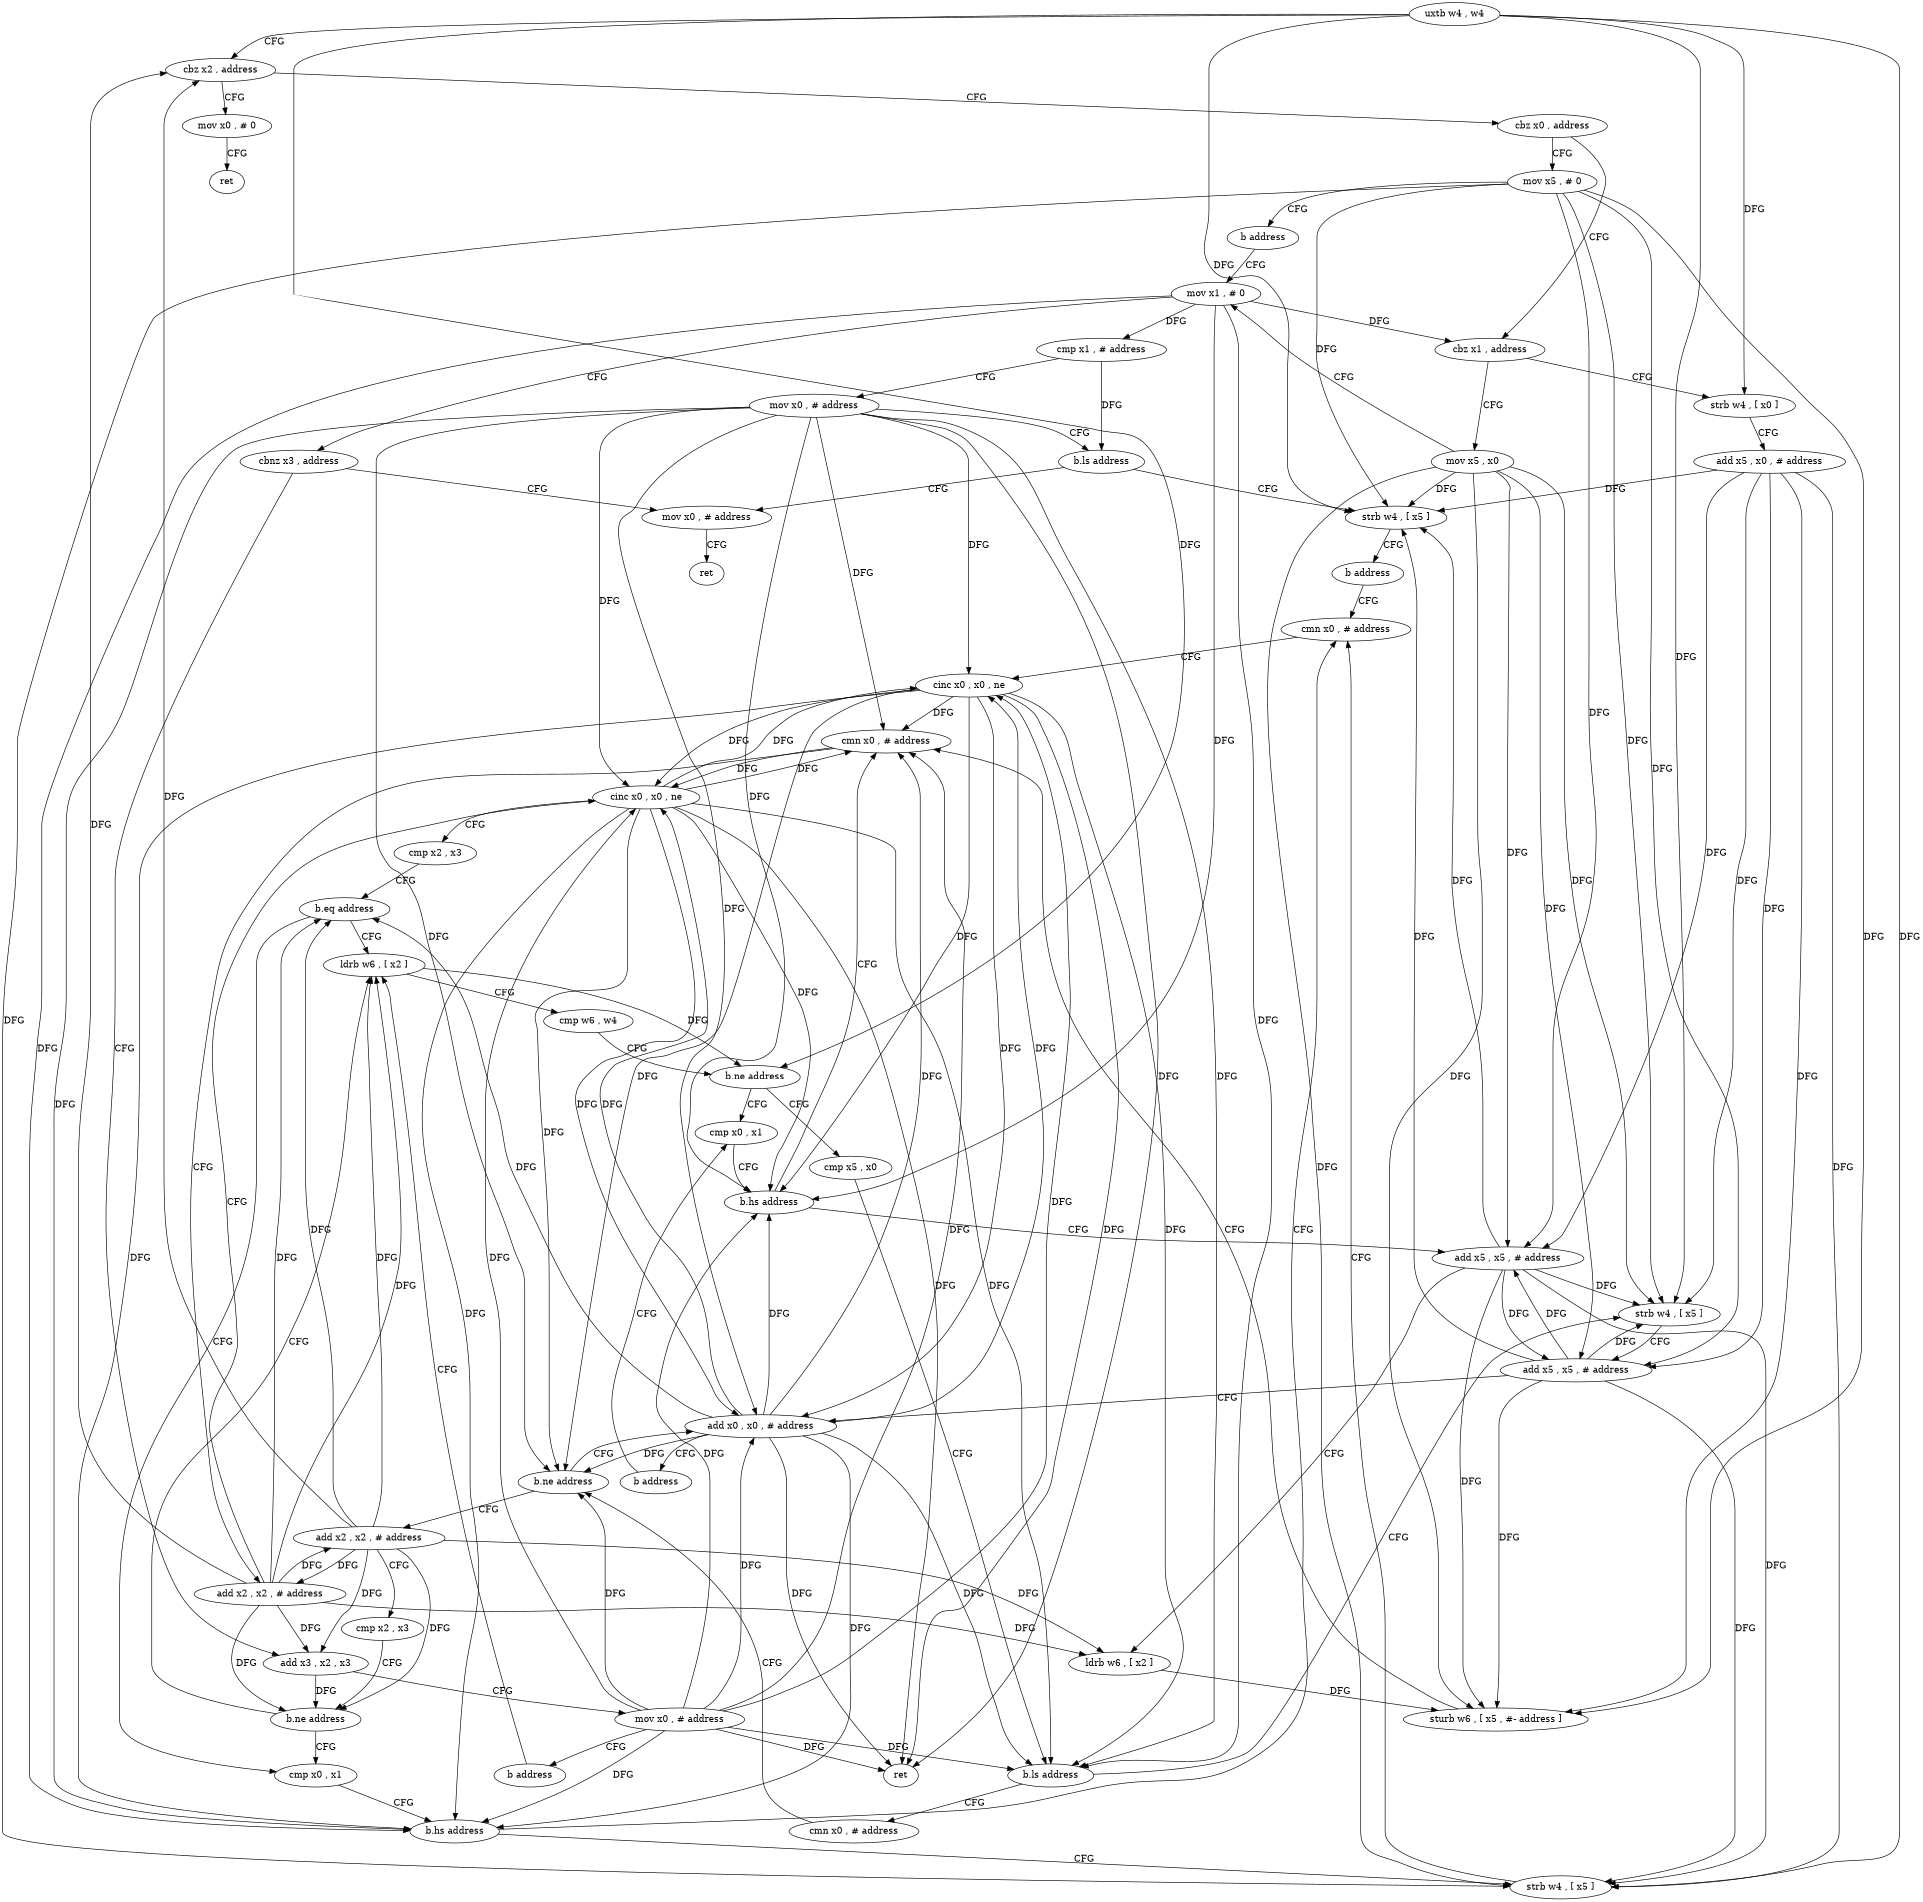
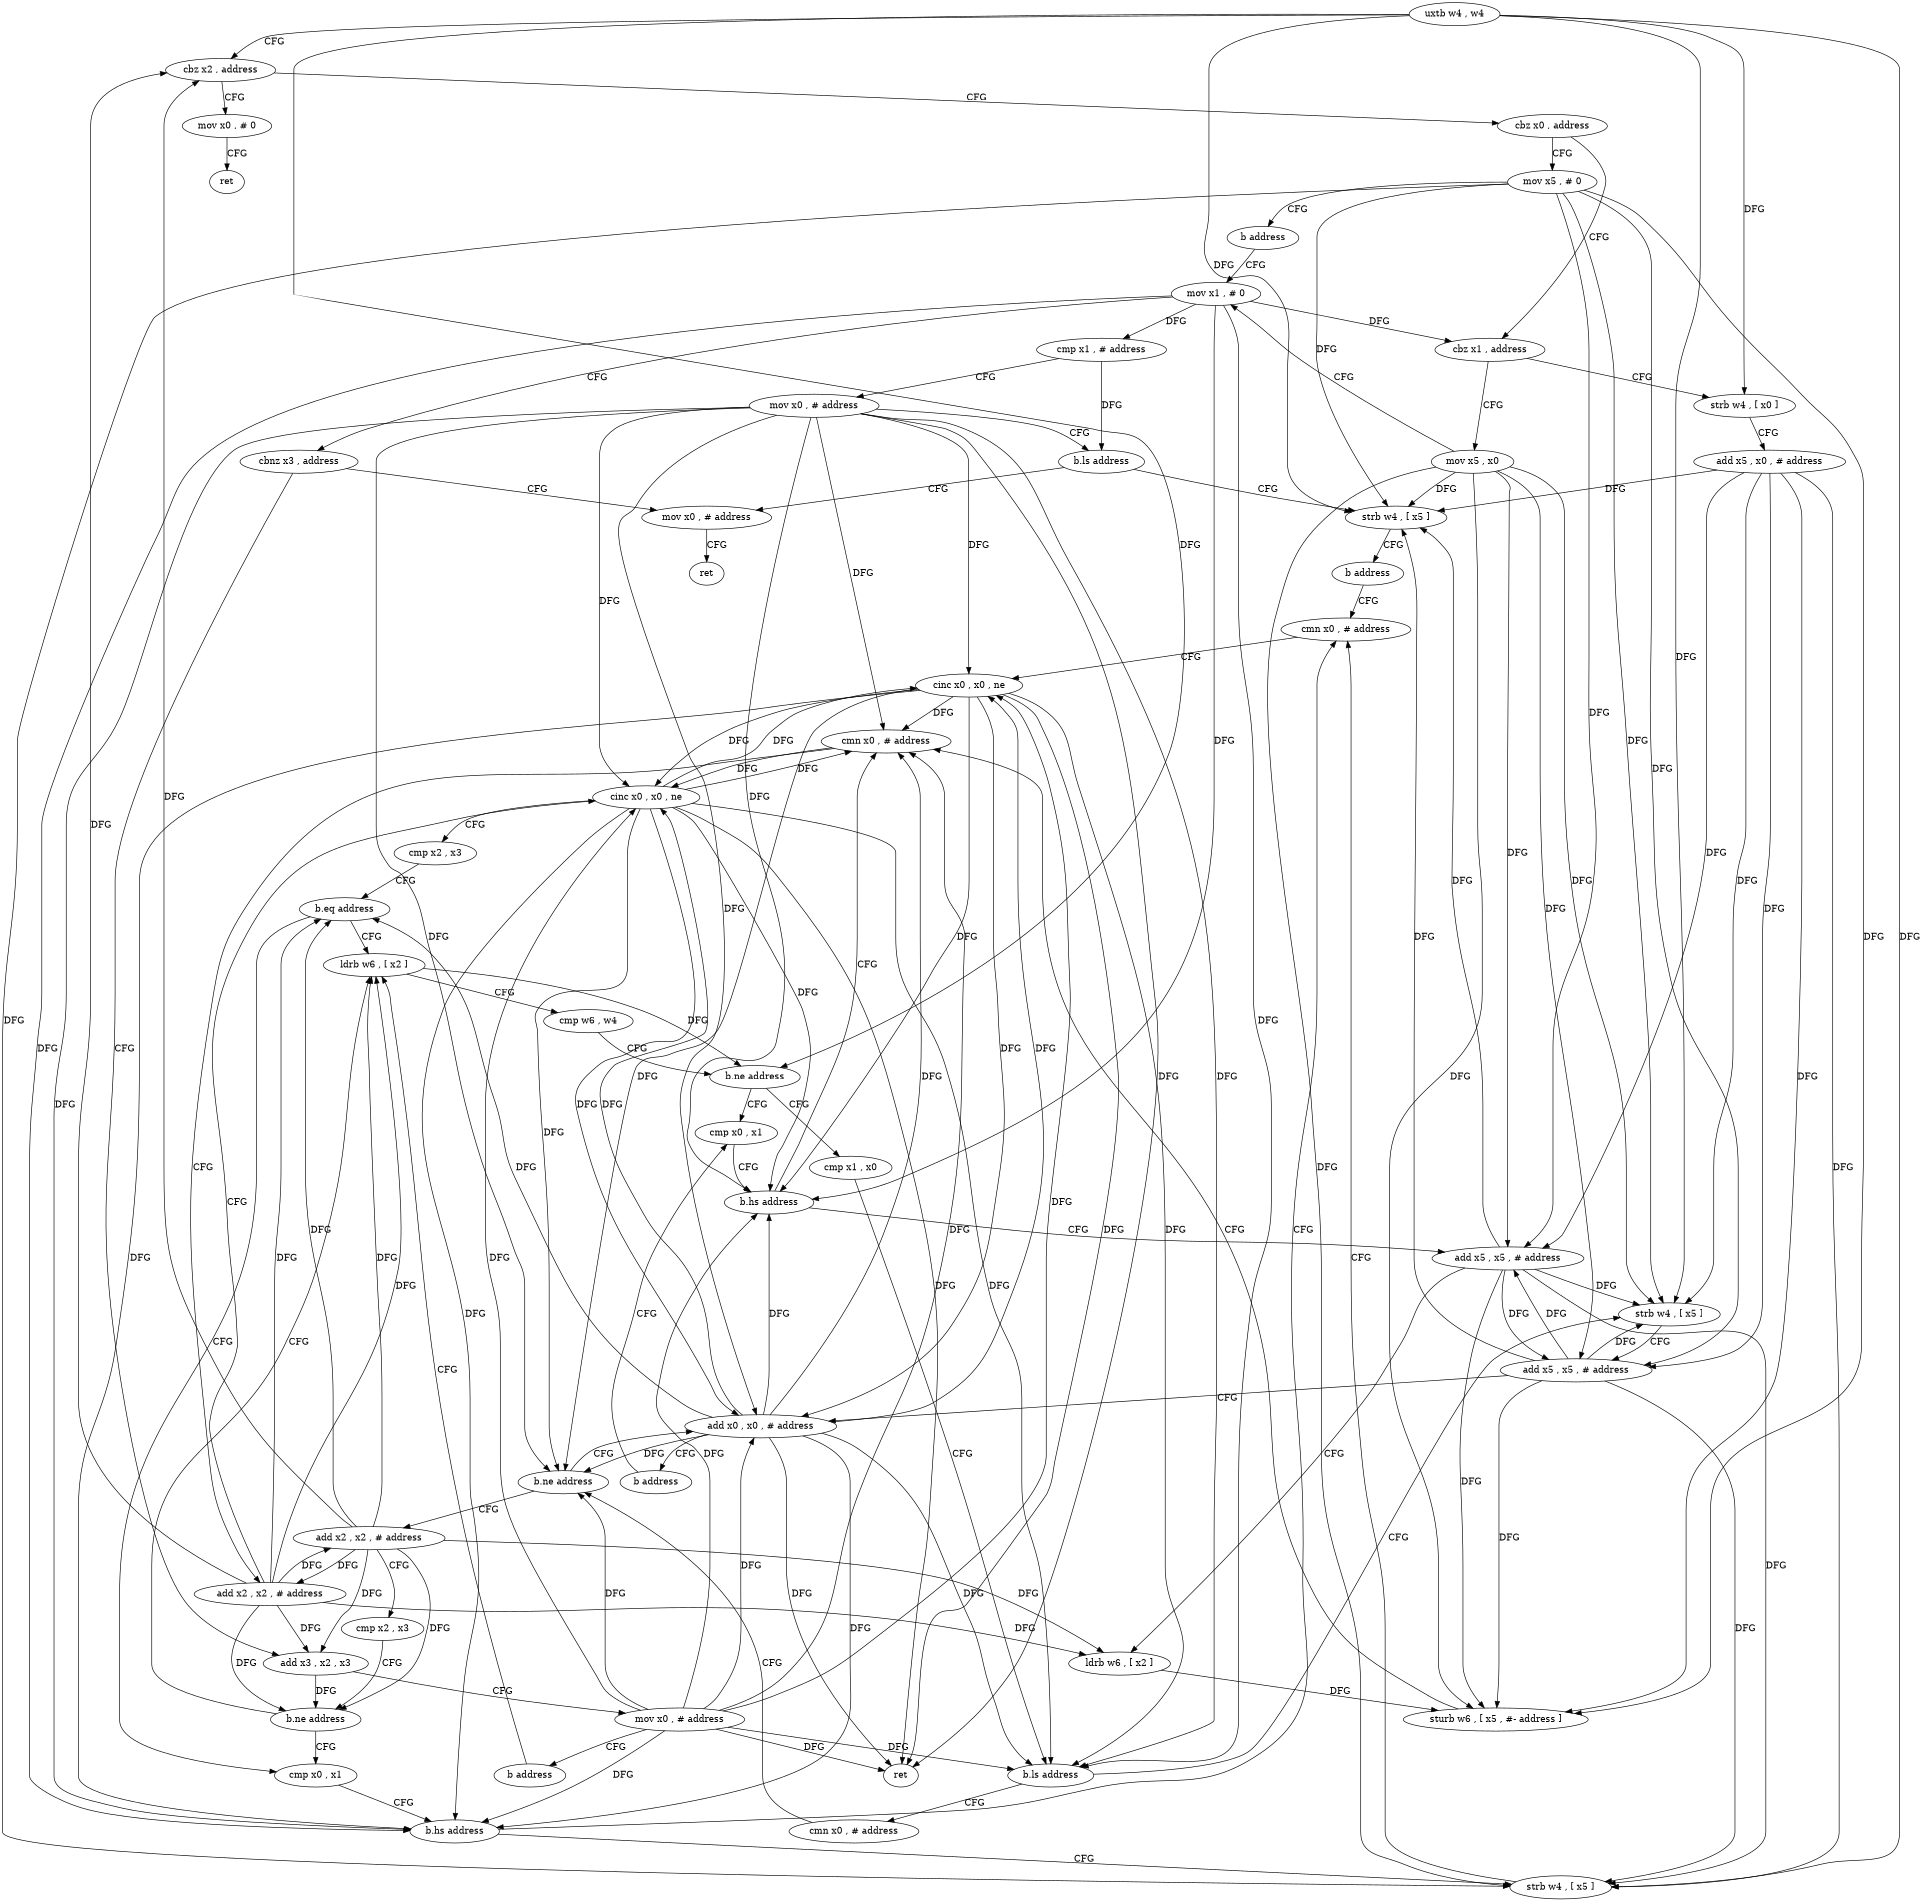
(851, 1168) -> (851, 1168)
